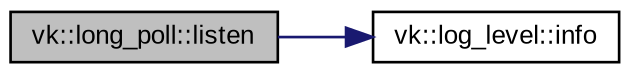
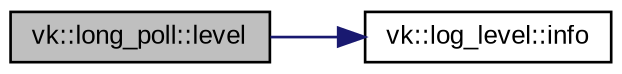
(144, 37) -> (140, 37)
